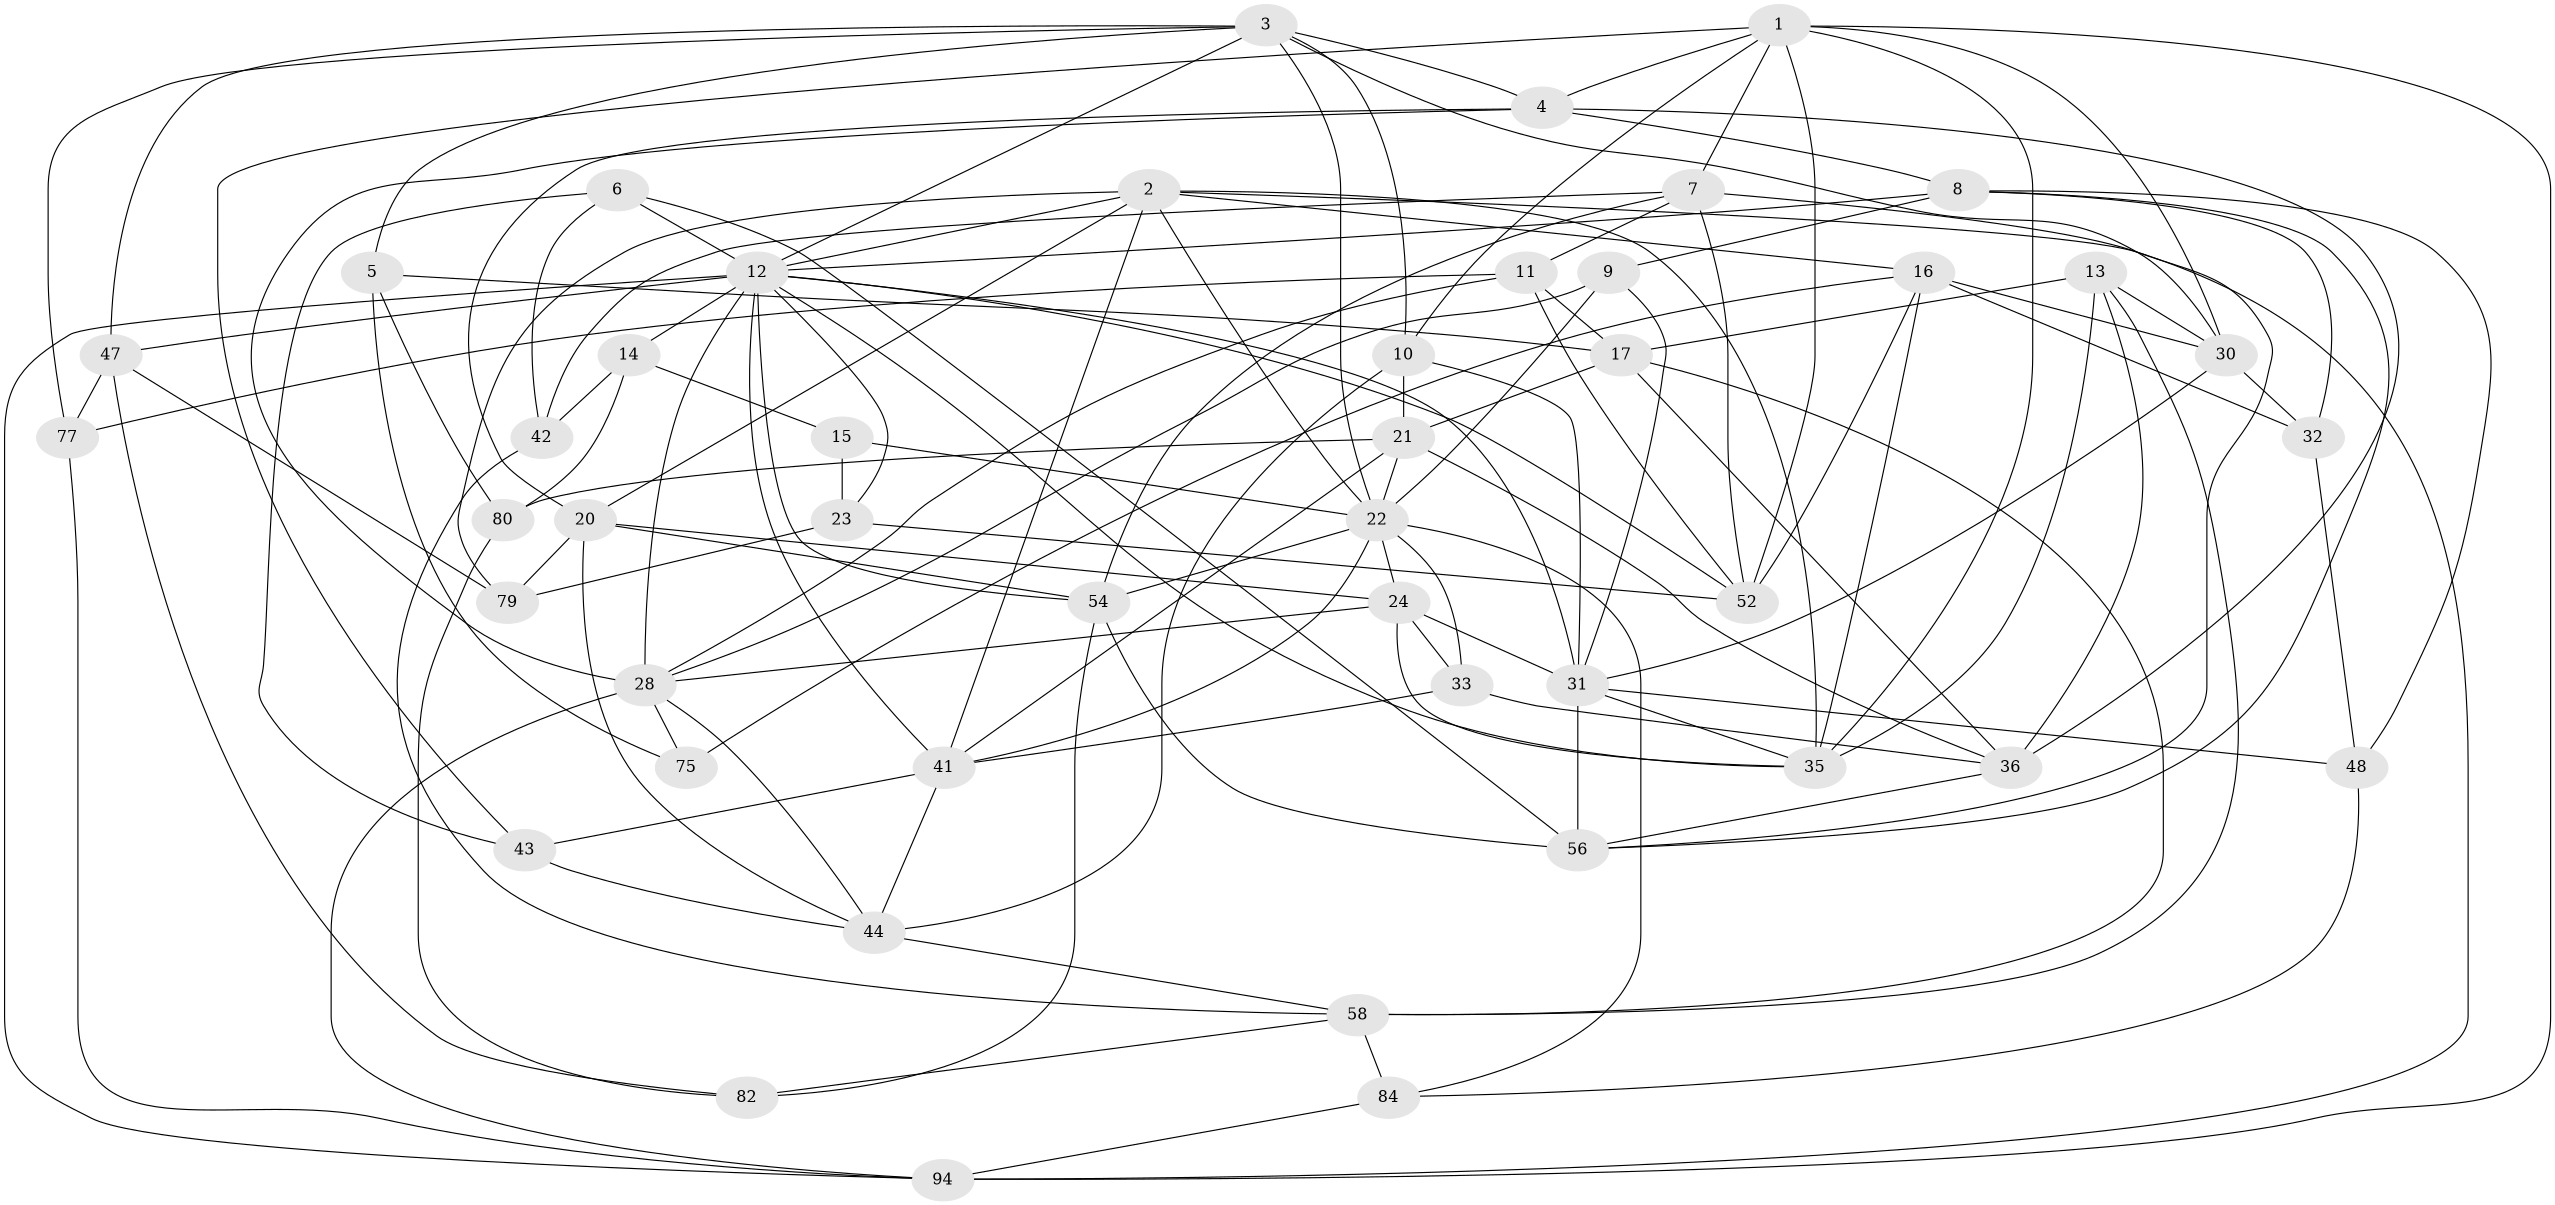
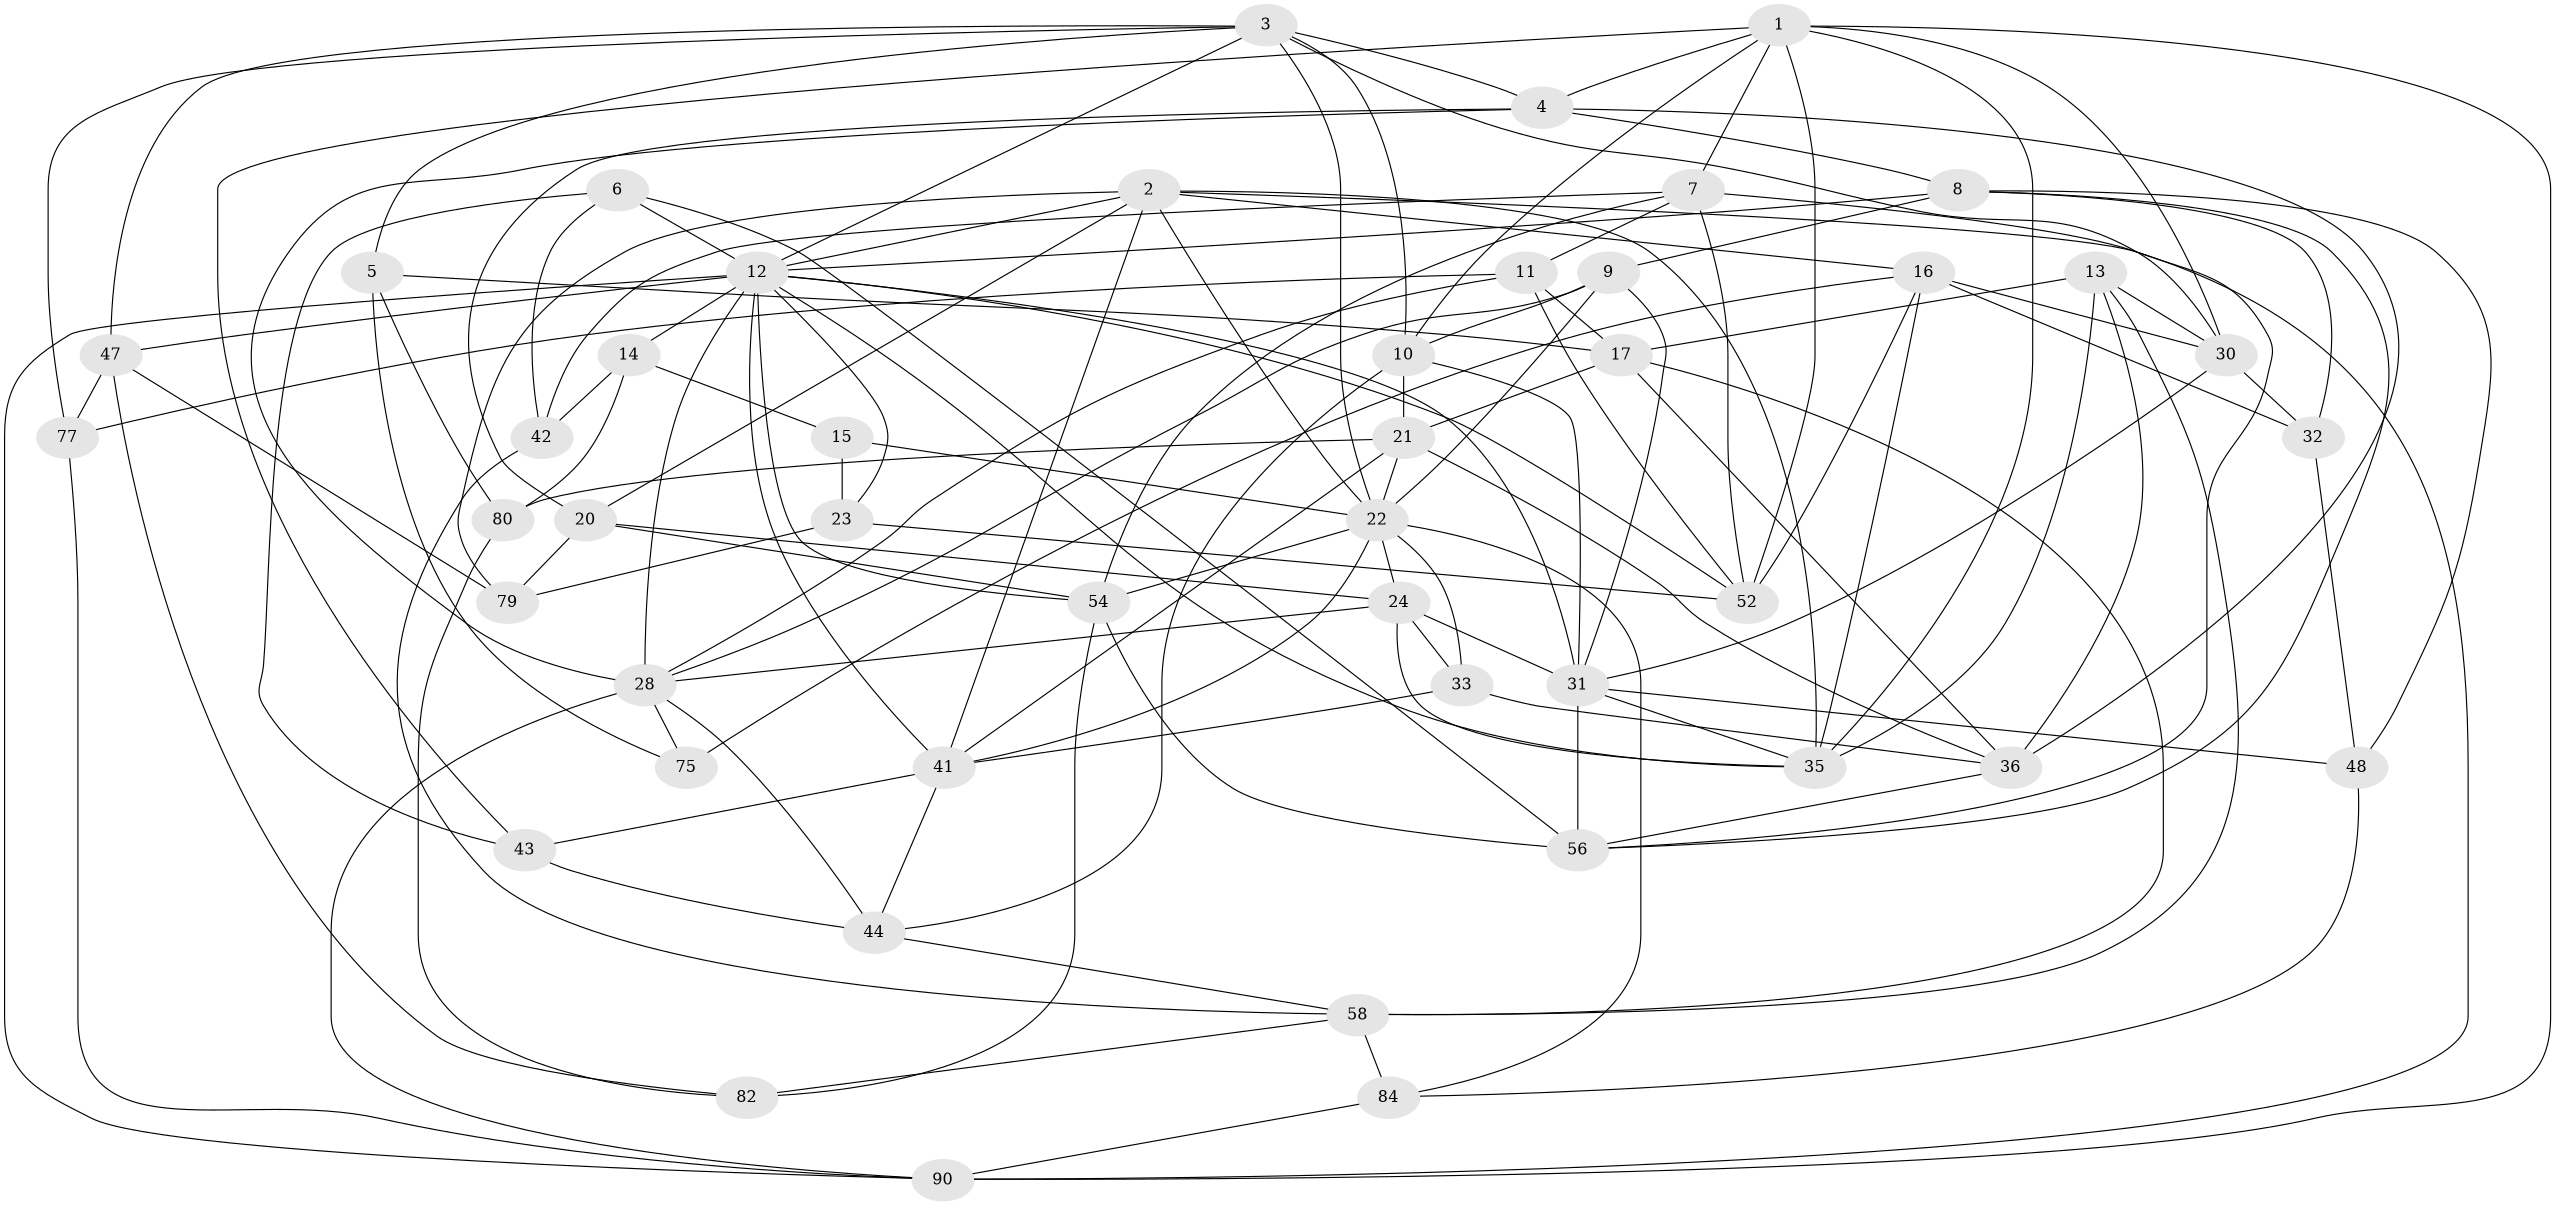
none -> (1503, 316)
(640, 782) -> none
(943, 1180) -> (943, 1180)
